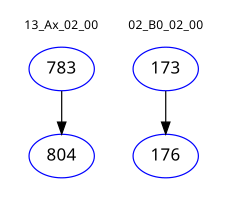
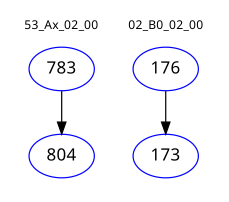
(62, 26) -> (62, 26)
(166, 107) -> (166, 107)
